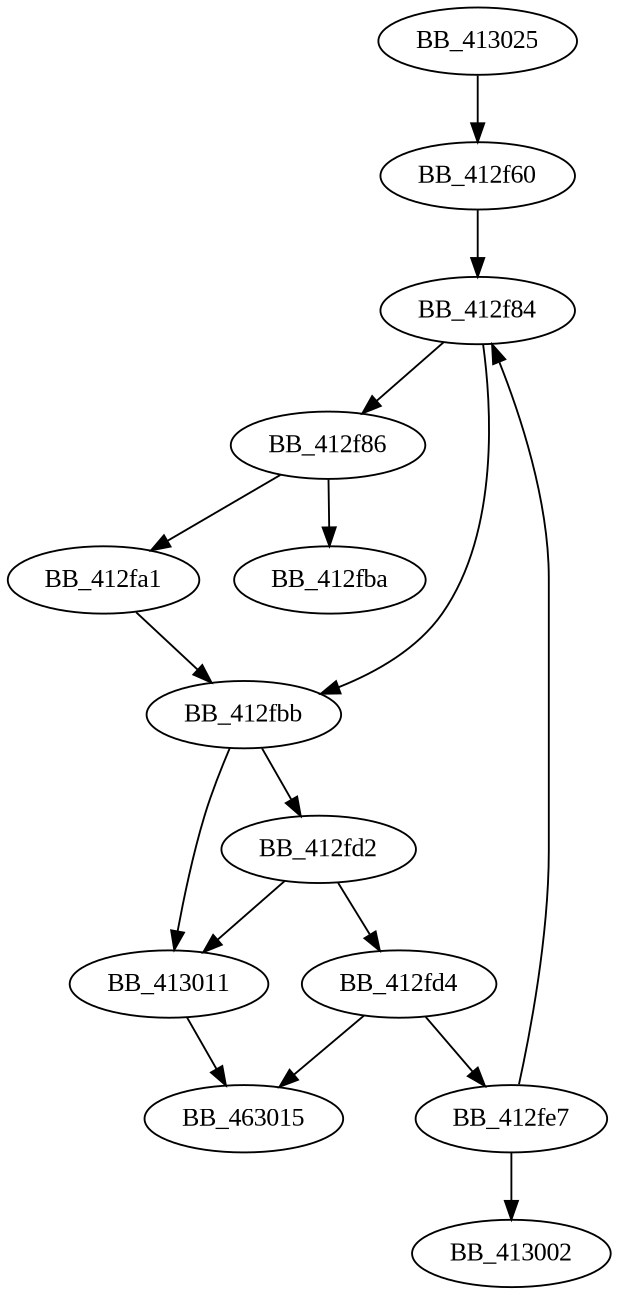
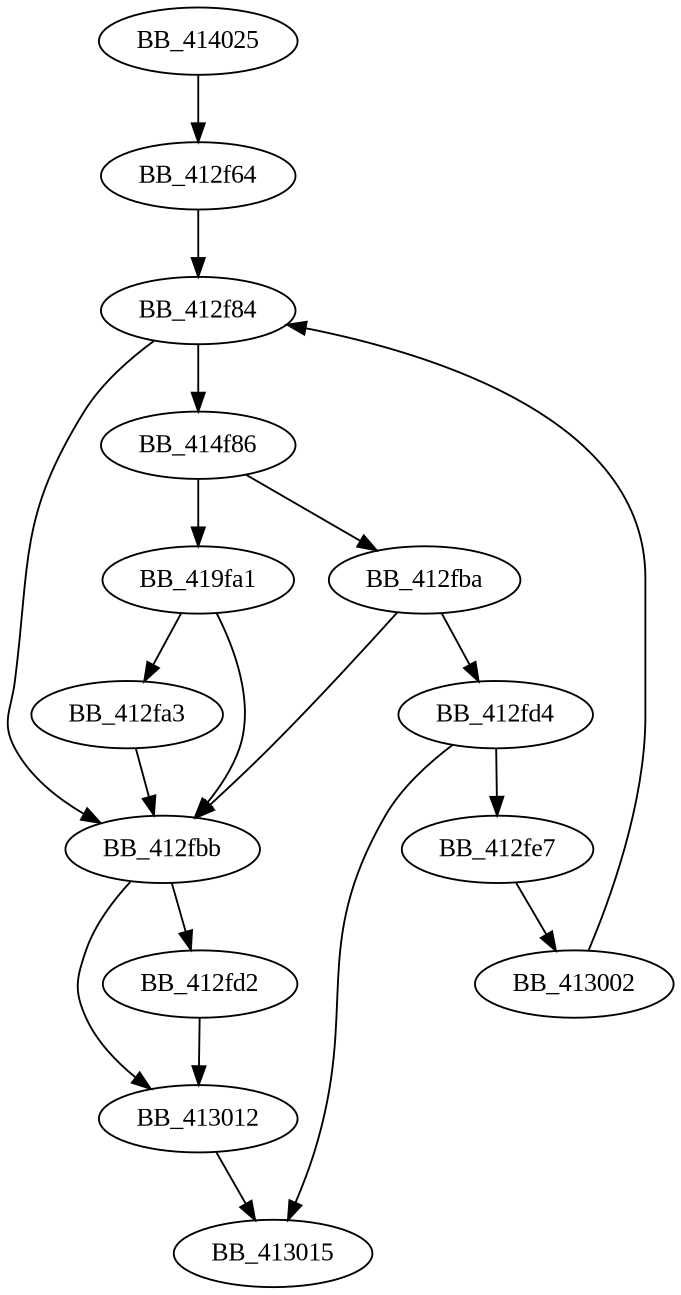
(478, 41) -> (198, 41)
(478, 176) -> (198, 176)
(328, 445) -> (198, 445)
(104, 580) -> (198, 580)
none -> (306, 711)
none -> (127, 715)
(549, 721) -> (639, 542)
(354, 909) -> (456, 639)
(169, 984) -> (198, 1119)
(244, 1119) -> (273, 1253)
